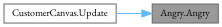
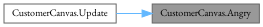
(185, 14) -> (206, 14)
